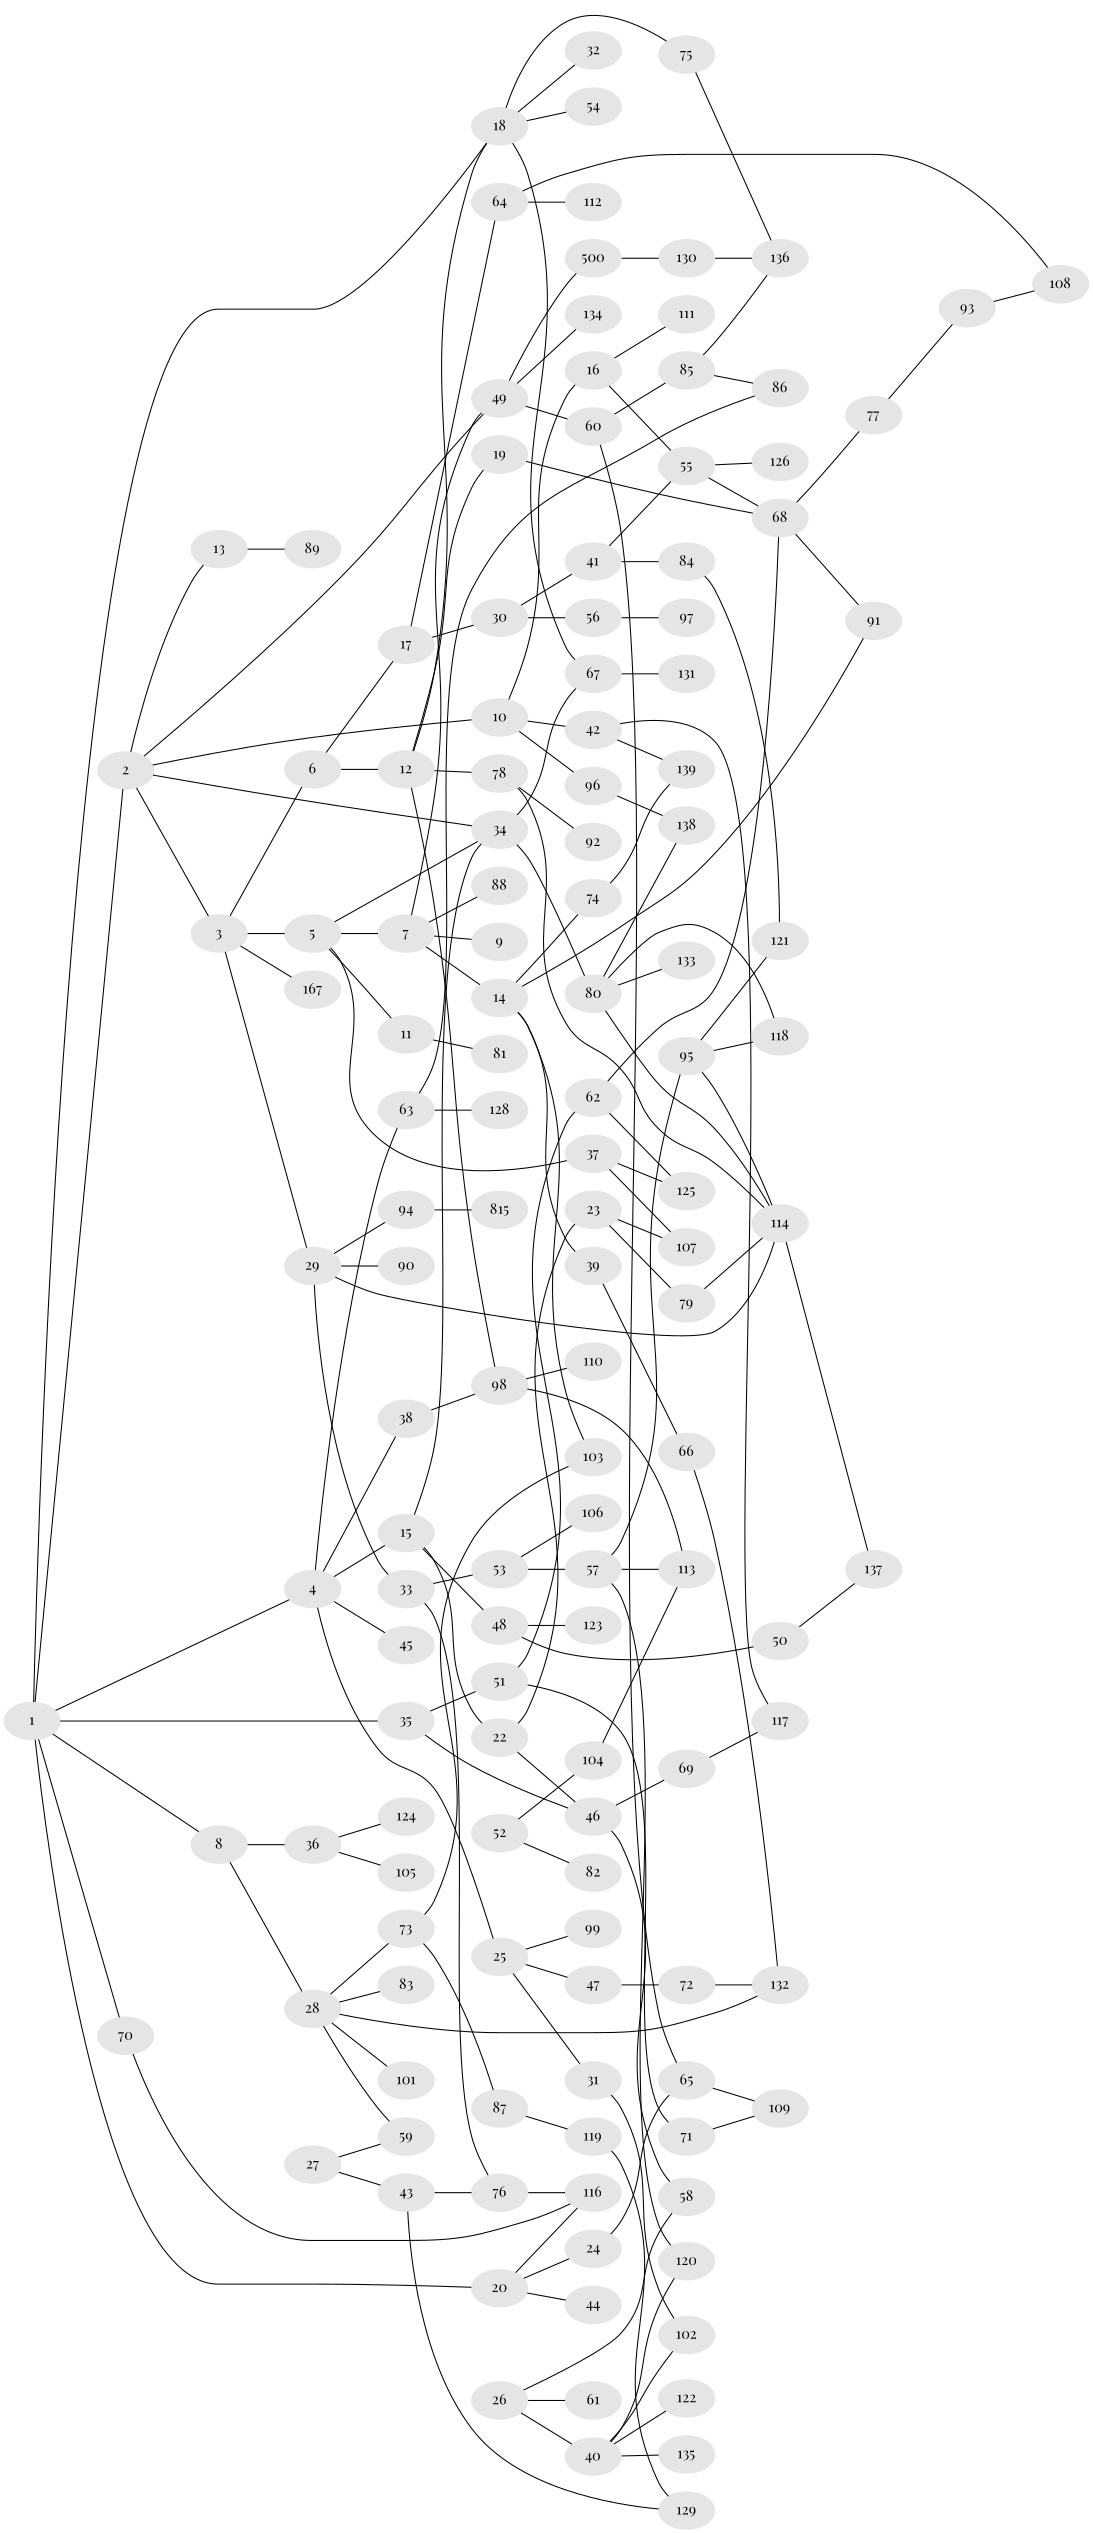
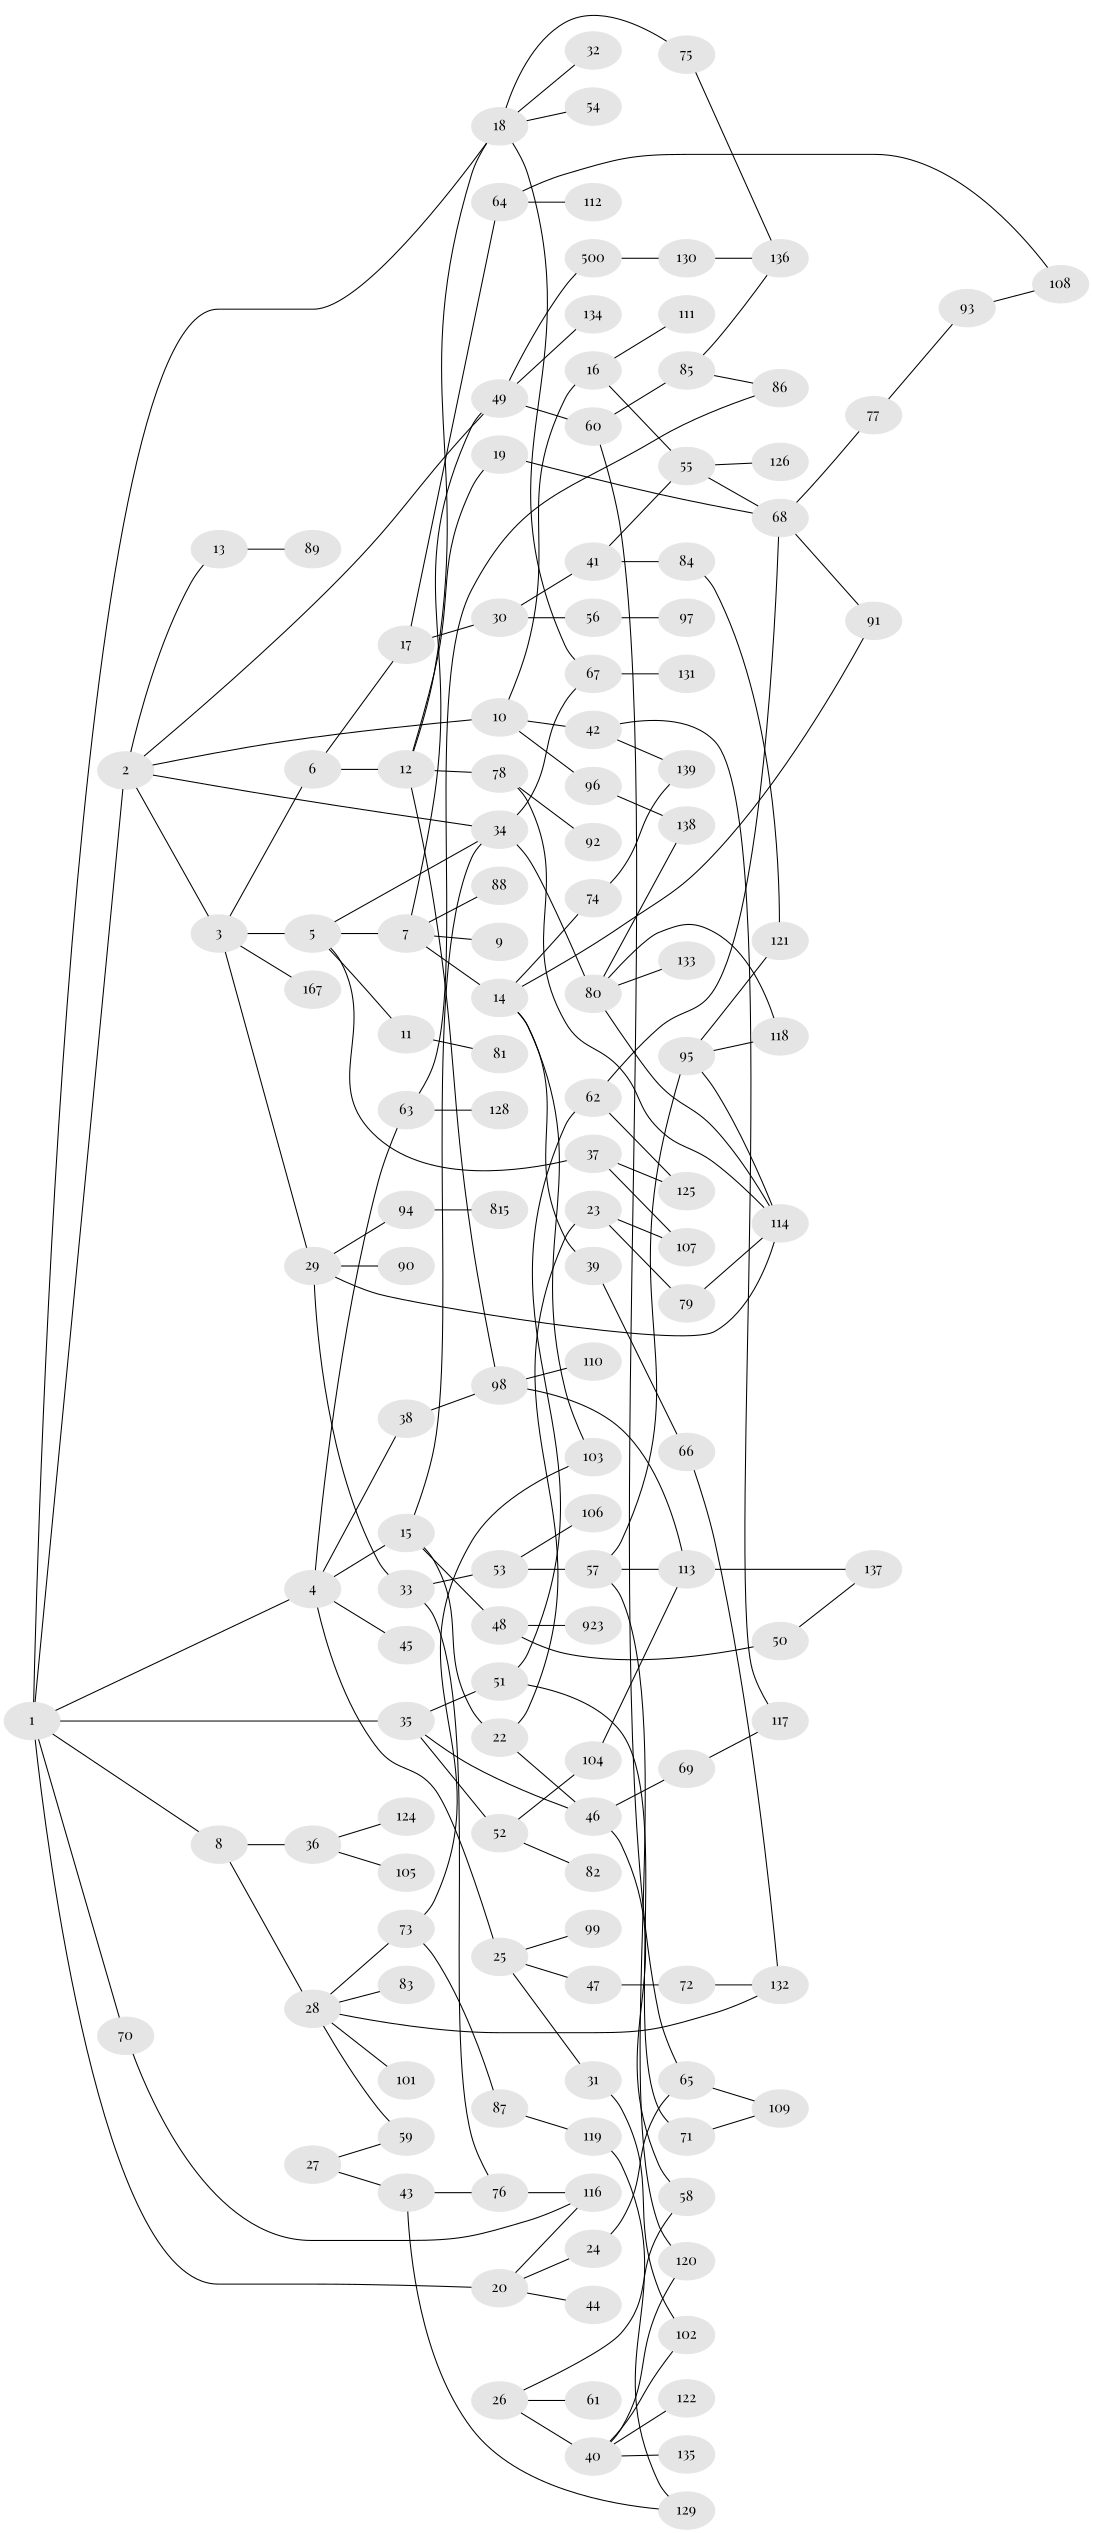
(827, 1396) -> (780, 1569)
(593, 1625) -> (593, 1625)
none -> (448, 1771)
